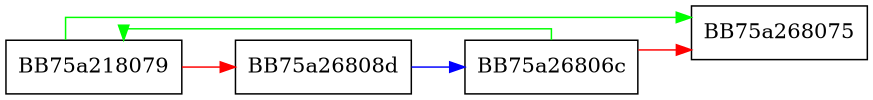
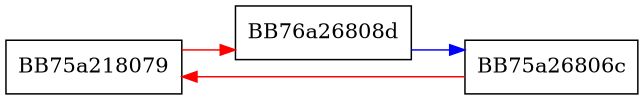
(343, 29) -> (331, 77)
(779, 33) -> none
(323, 67) -> (323, 33)
